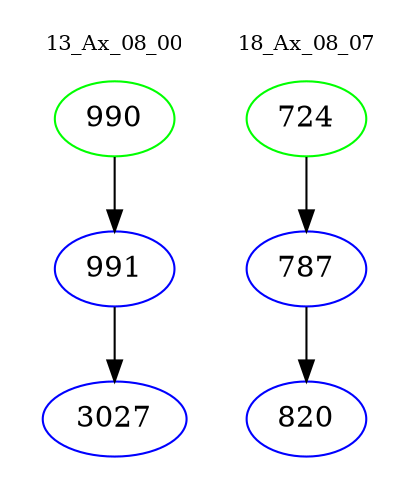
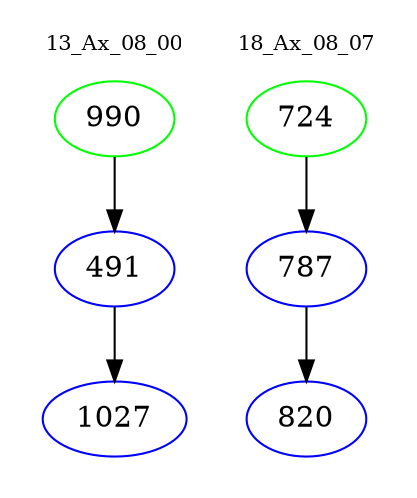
(115, 269) -> (115, 269)
(115, 419) -> (115, 419)
